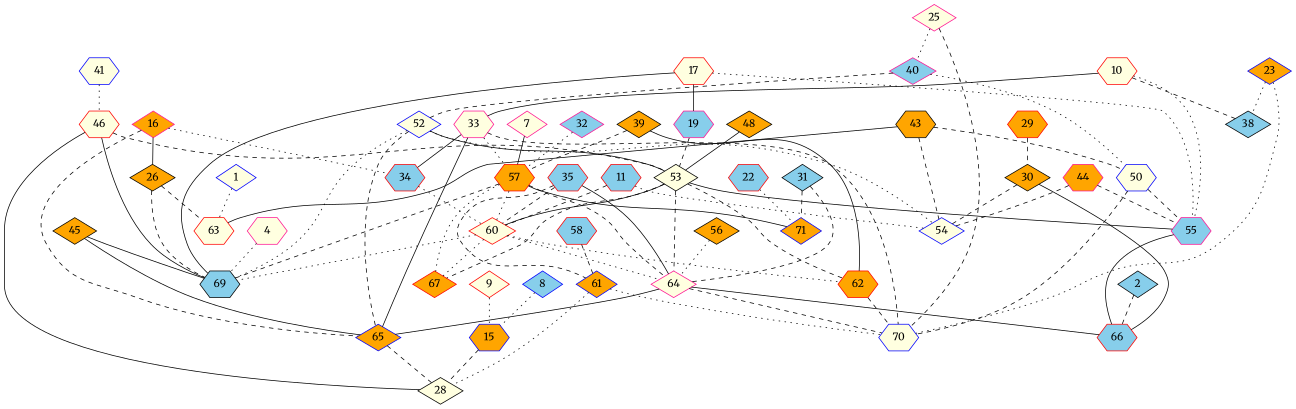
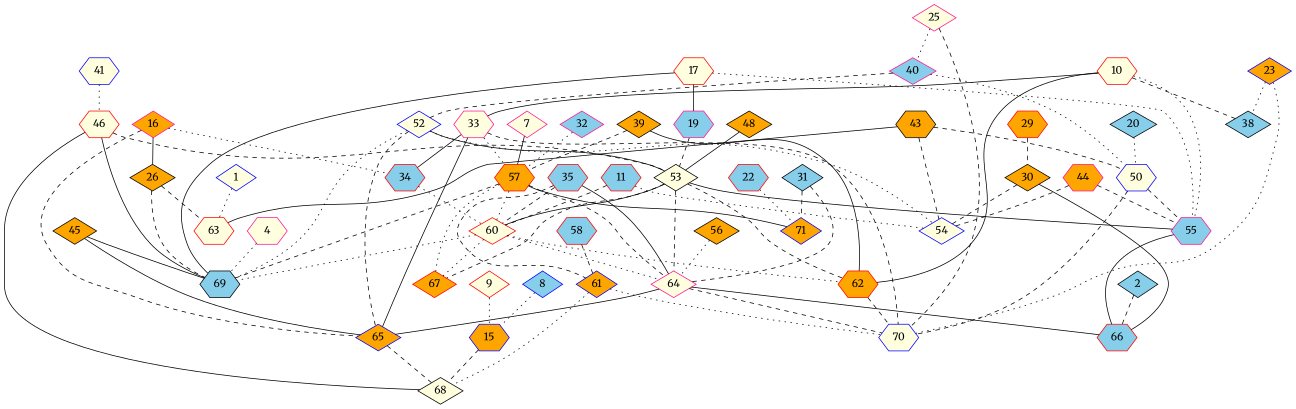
none -> (1133, 124)
none -> (985, 176)
(440, 391) -> (440, 391)
